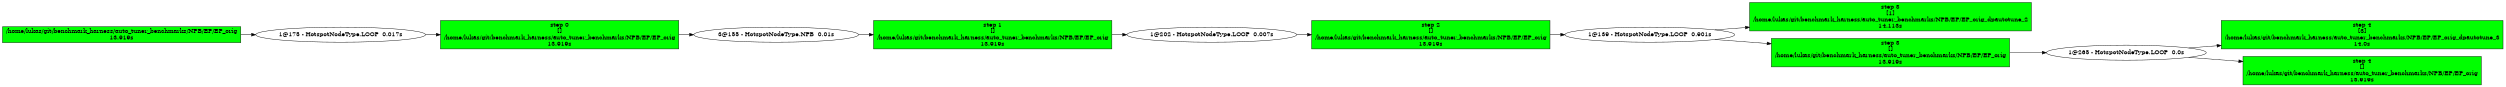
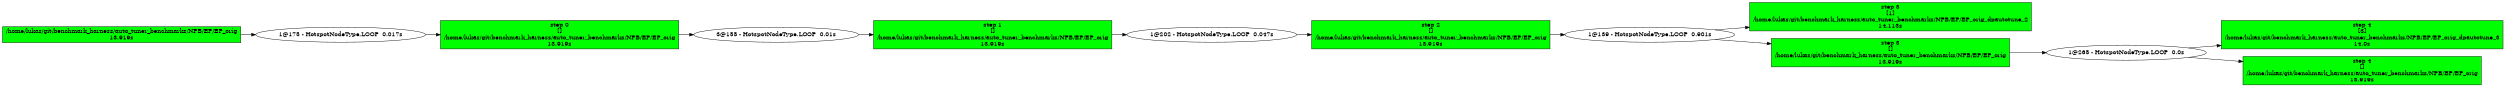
(776, 35) -> (776, 35)
(1212, 35) -> (1212, 35)
